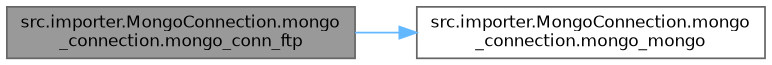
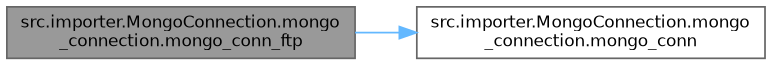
(591, 33) -> (591, 33)
